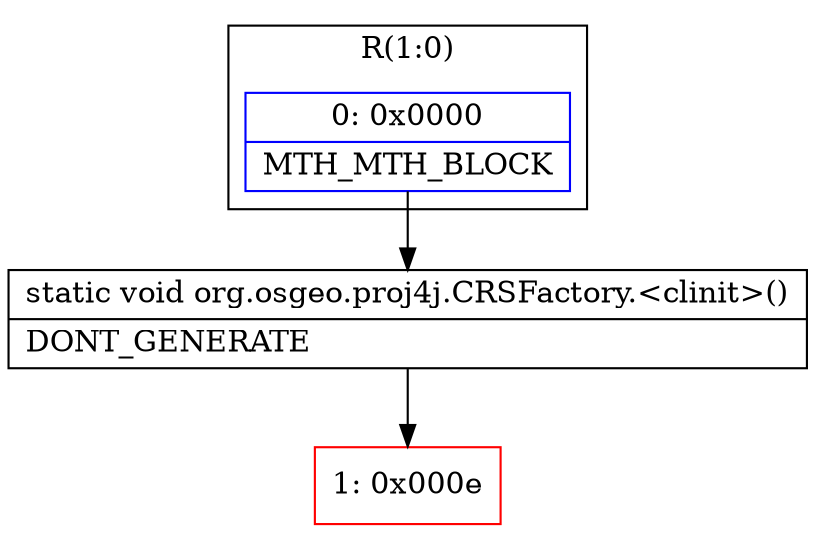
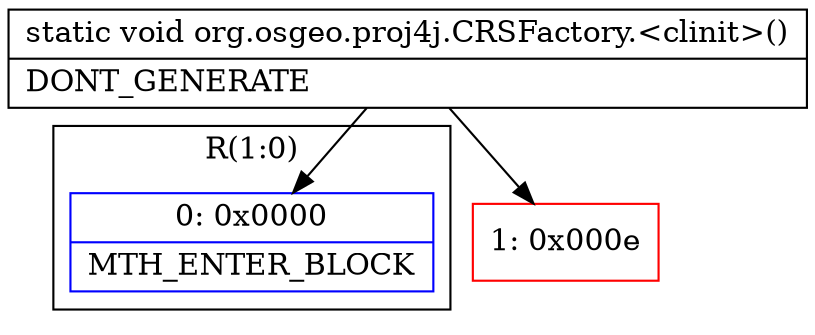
(408, 165) -> (252, 266)
(408, 223) -> (337, 142)
